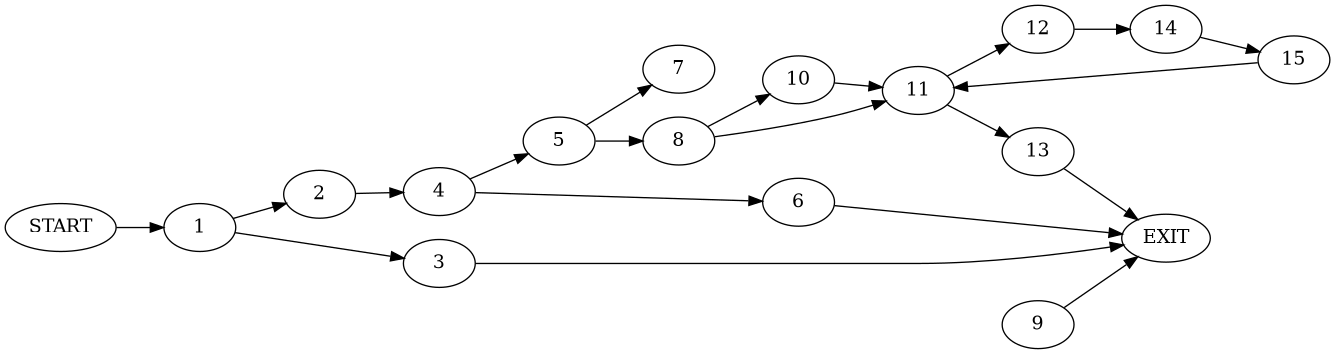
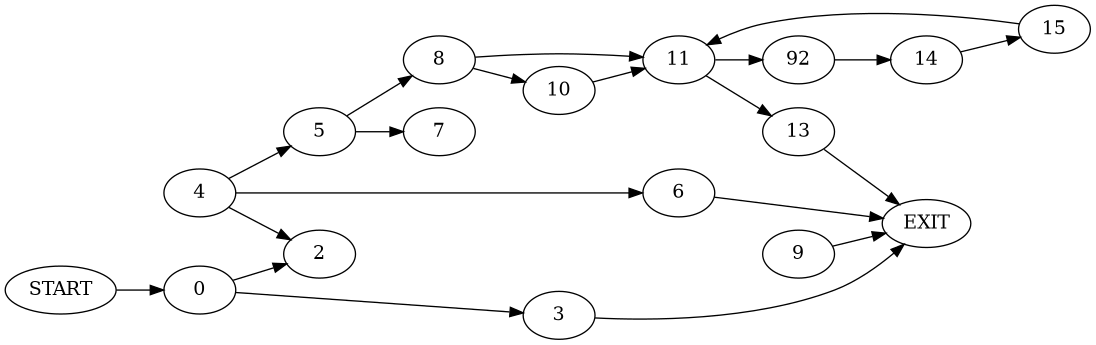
(1038, 29) -> (799, 60)
(373, 193) -> (254, 220)
(200, 228) -> (200, 290)
